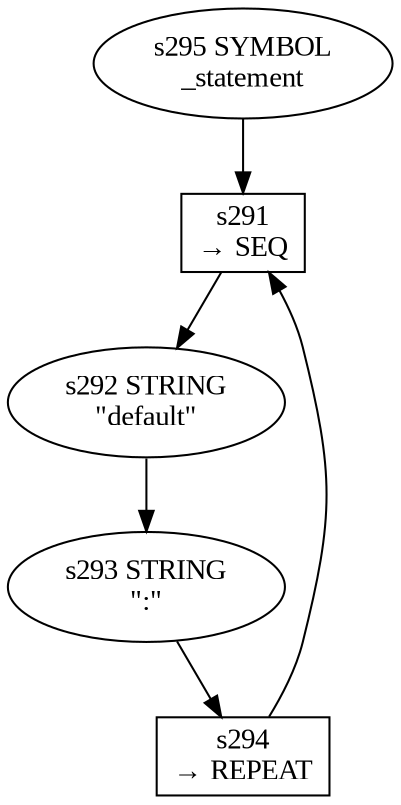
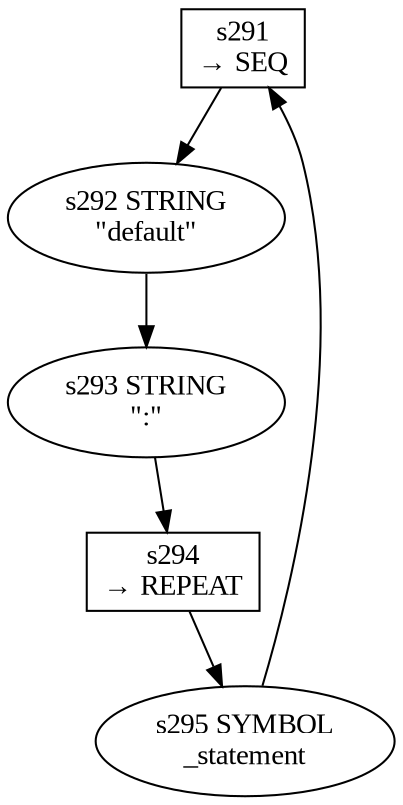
(326, 505) -> (202, 639)
